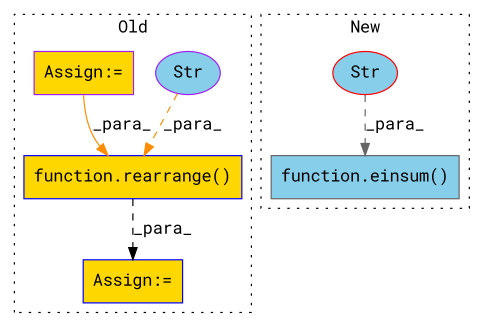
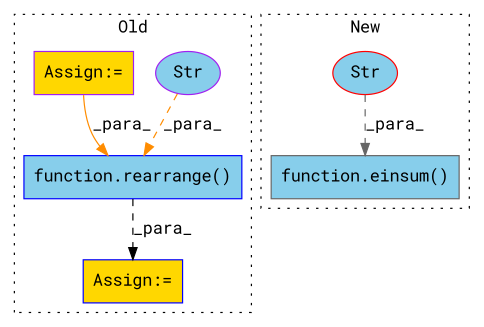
(133, 177) -> (133, 177)
